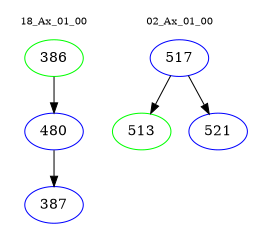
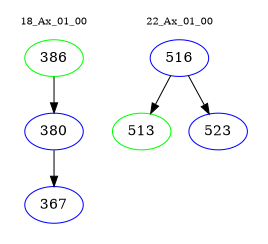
(180, 22) -> (180, 22)
(179, 58) -> (179, 58)
(54, 132) -> (54, 132)
(218, 132) -> (218, 132)
(54, 205) -> (54, 205)
